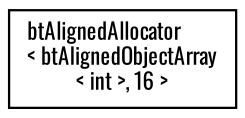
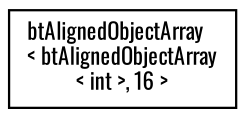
(123, 59) -> (123, 59)
